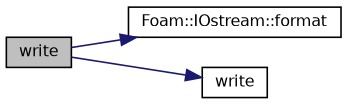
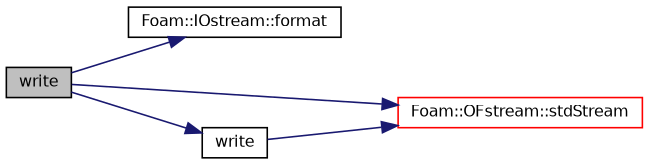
none -> (520, 113)
